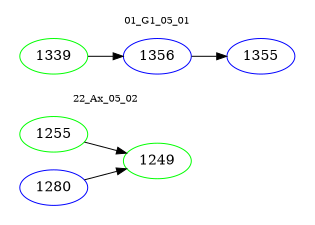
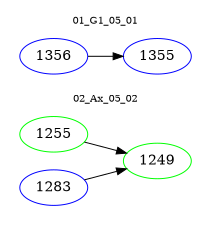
(54, 56) -> none
(106, 99) -> (106, 99)
(54, 188) -> (54, 188)
